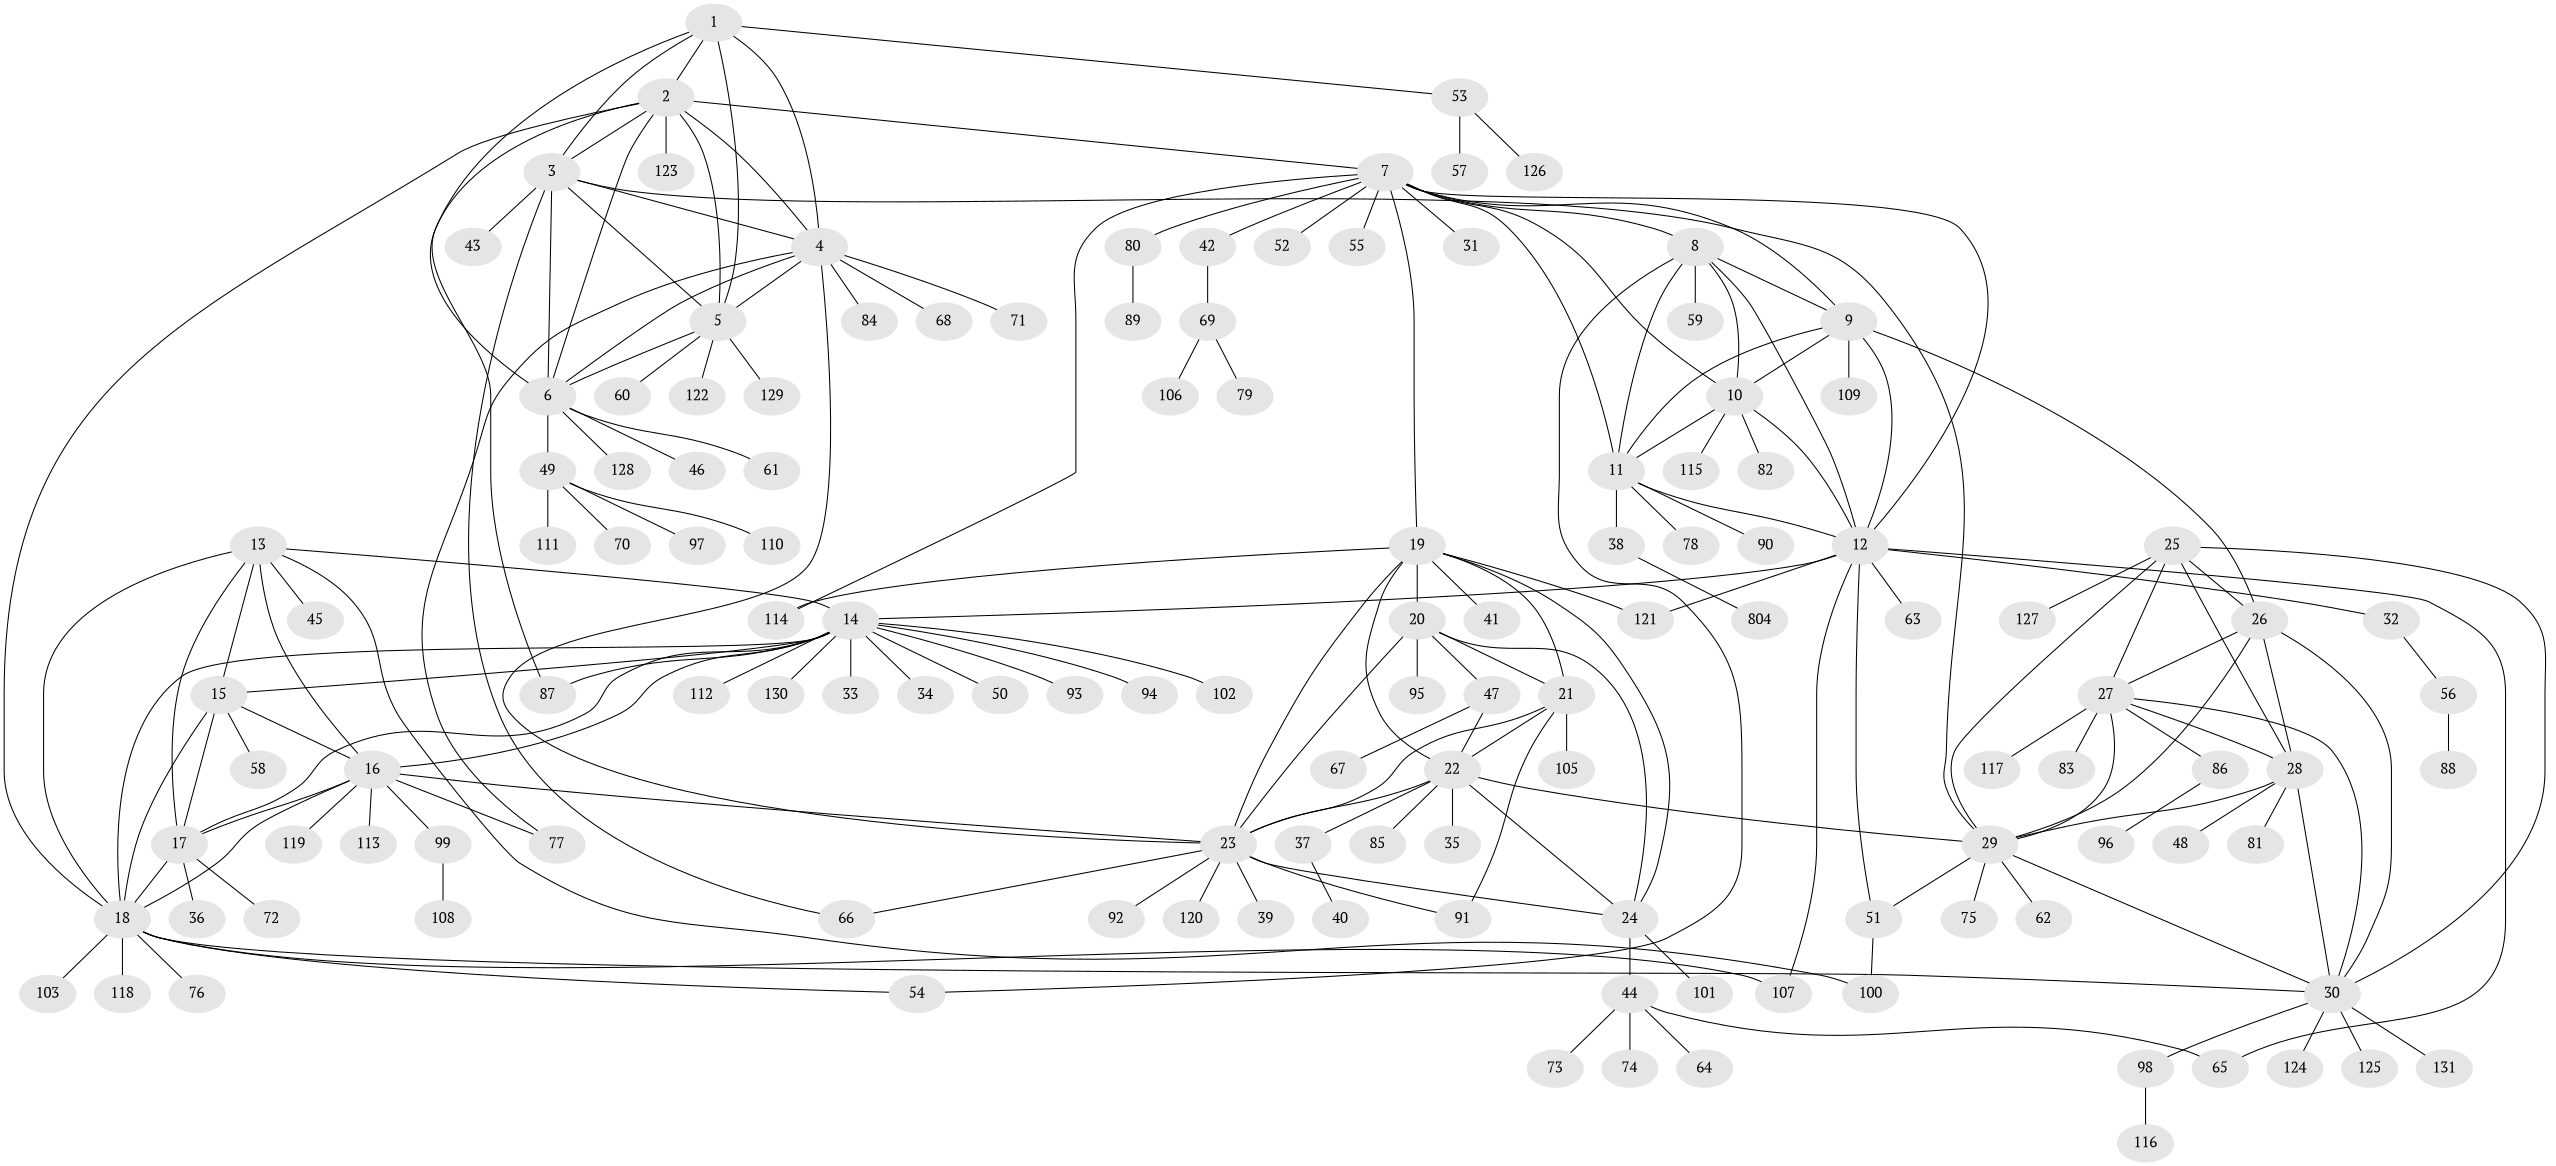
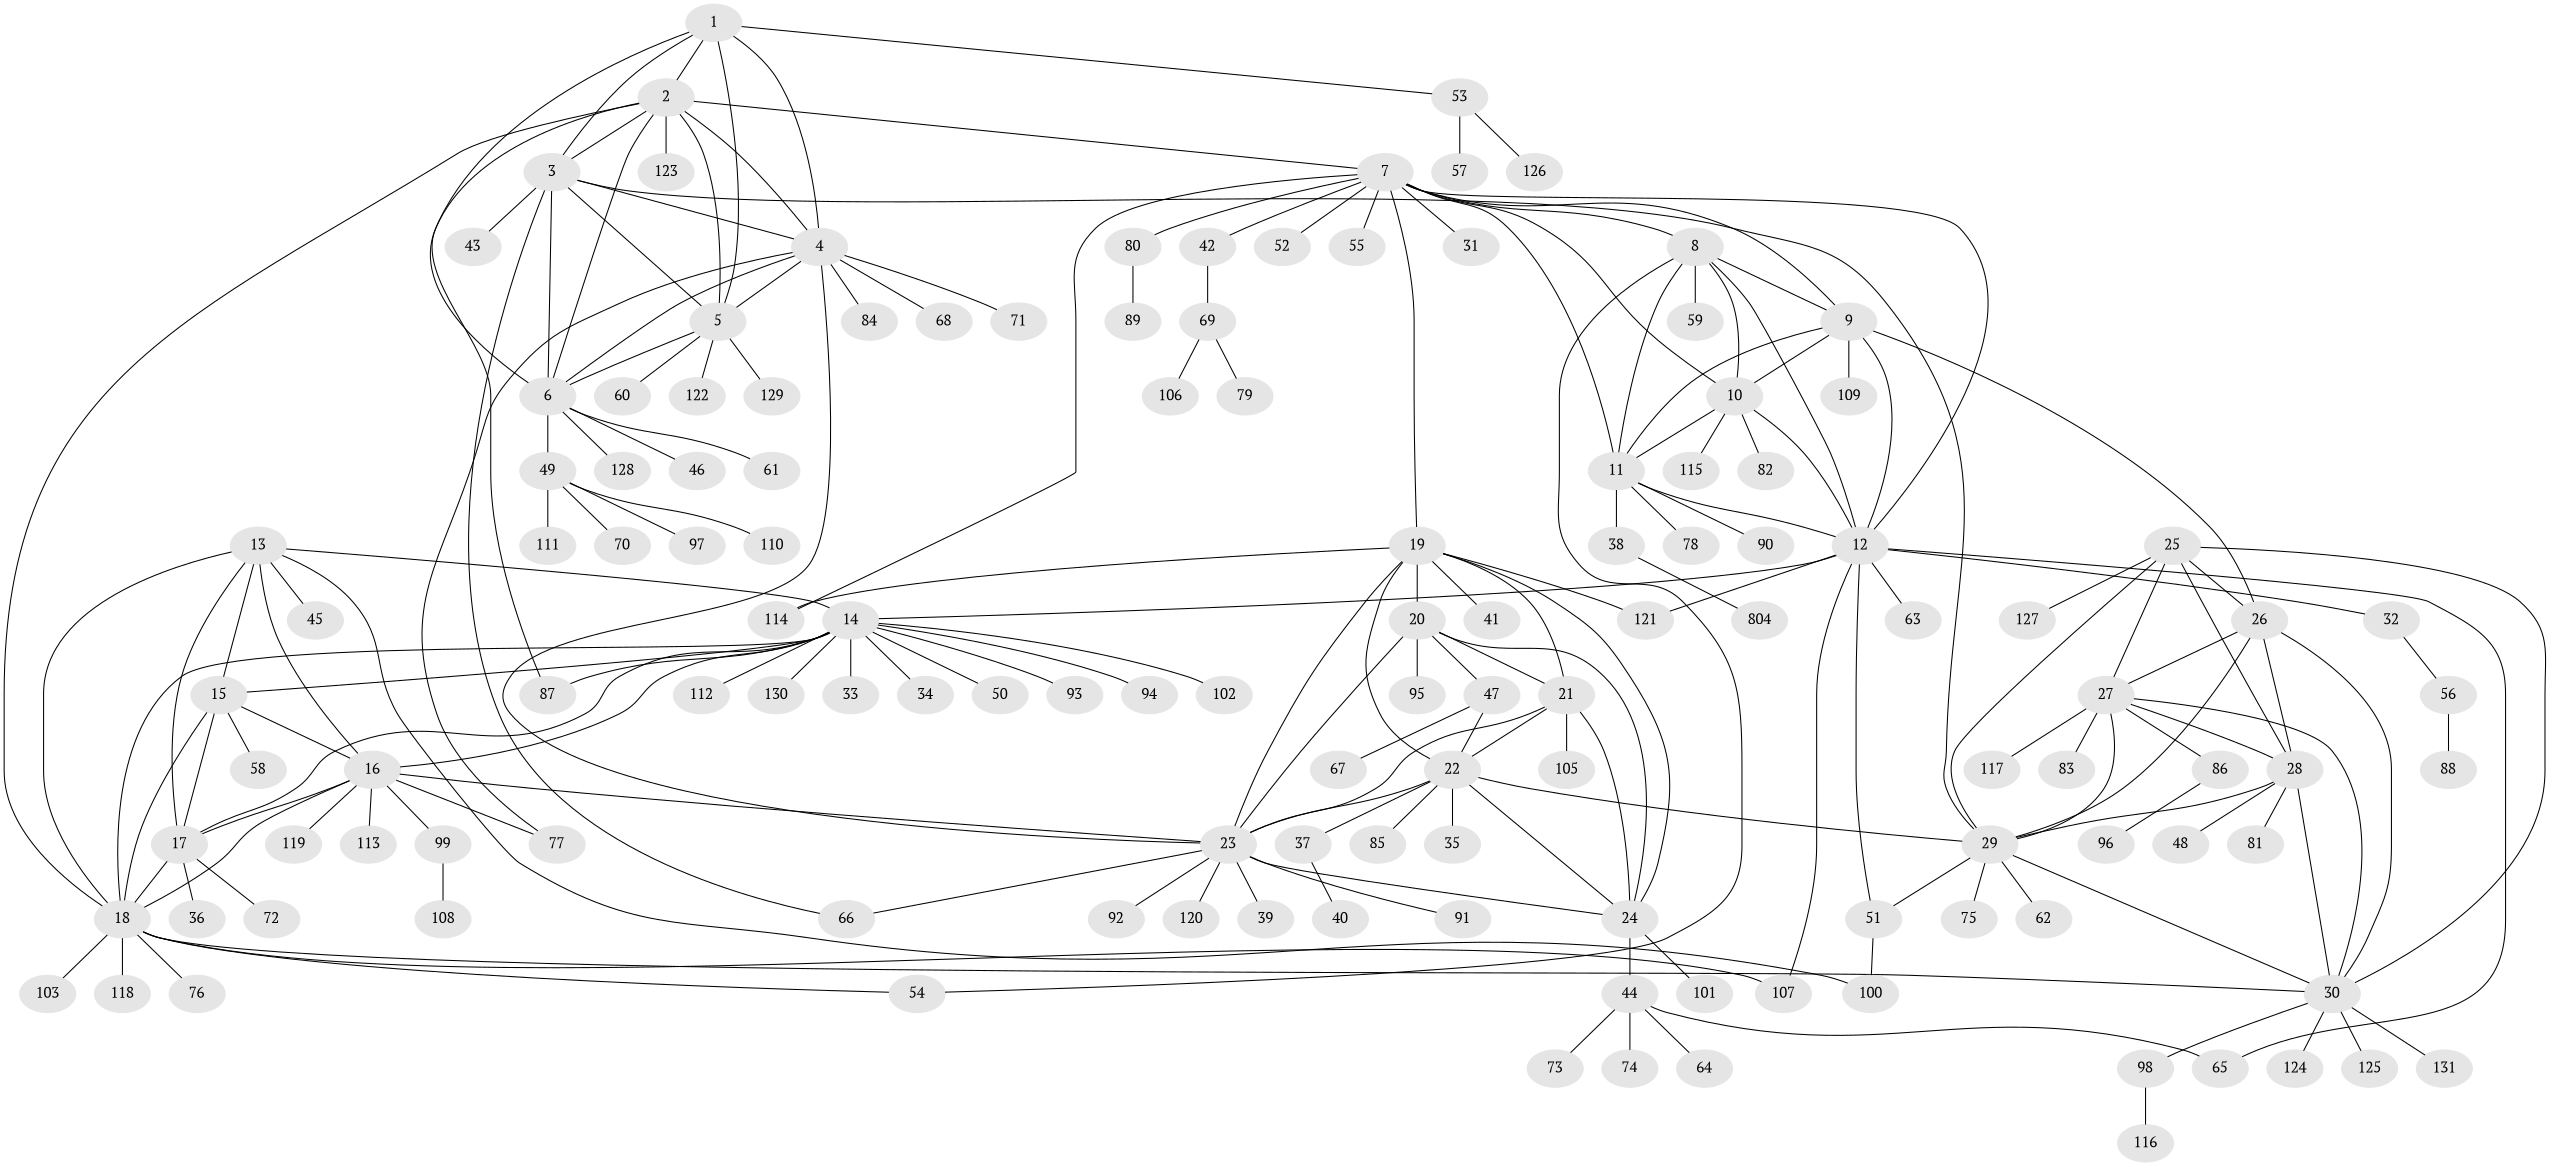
(1509, 805) -> (1617, 792)
